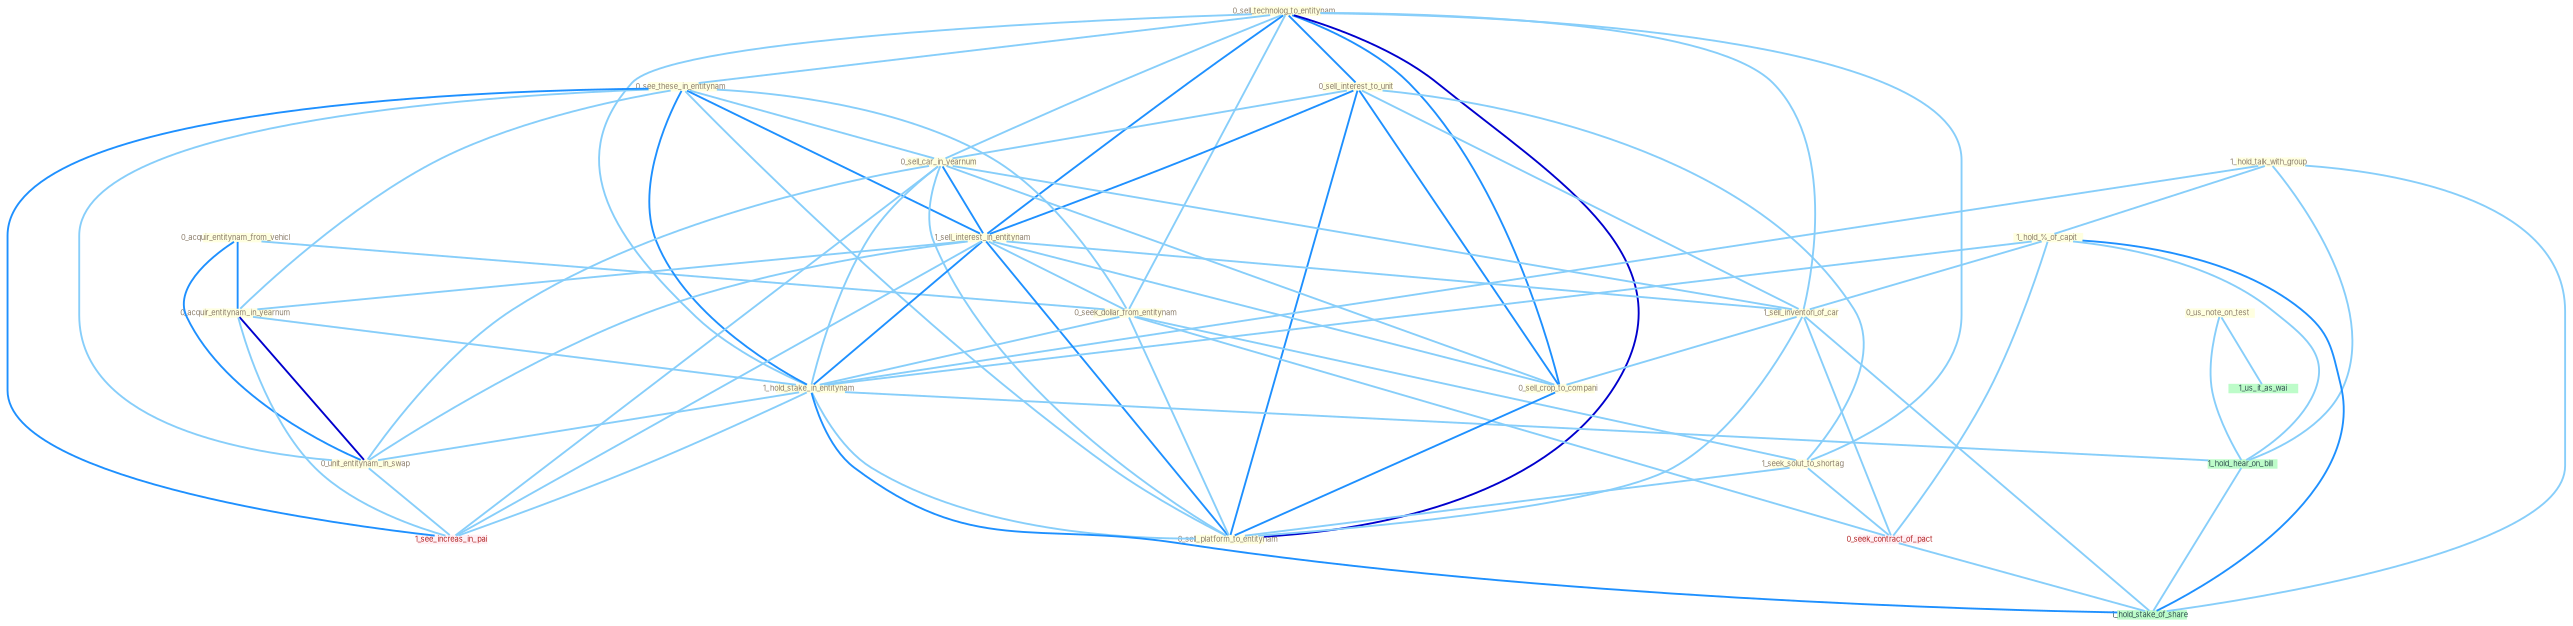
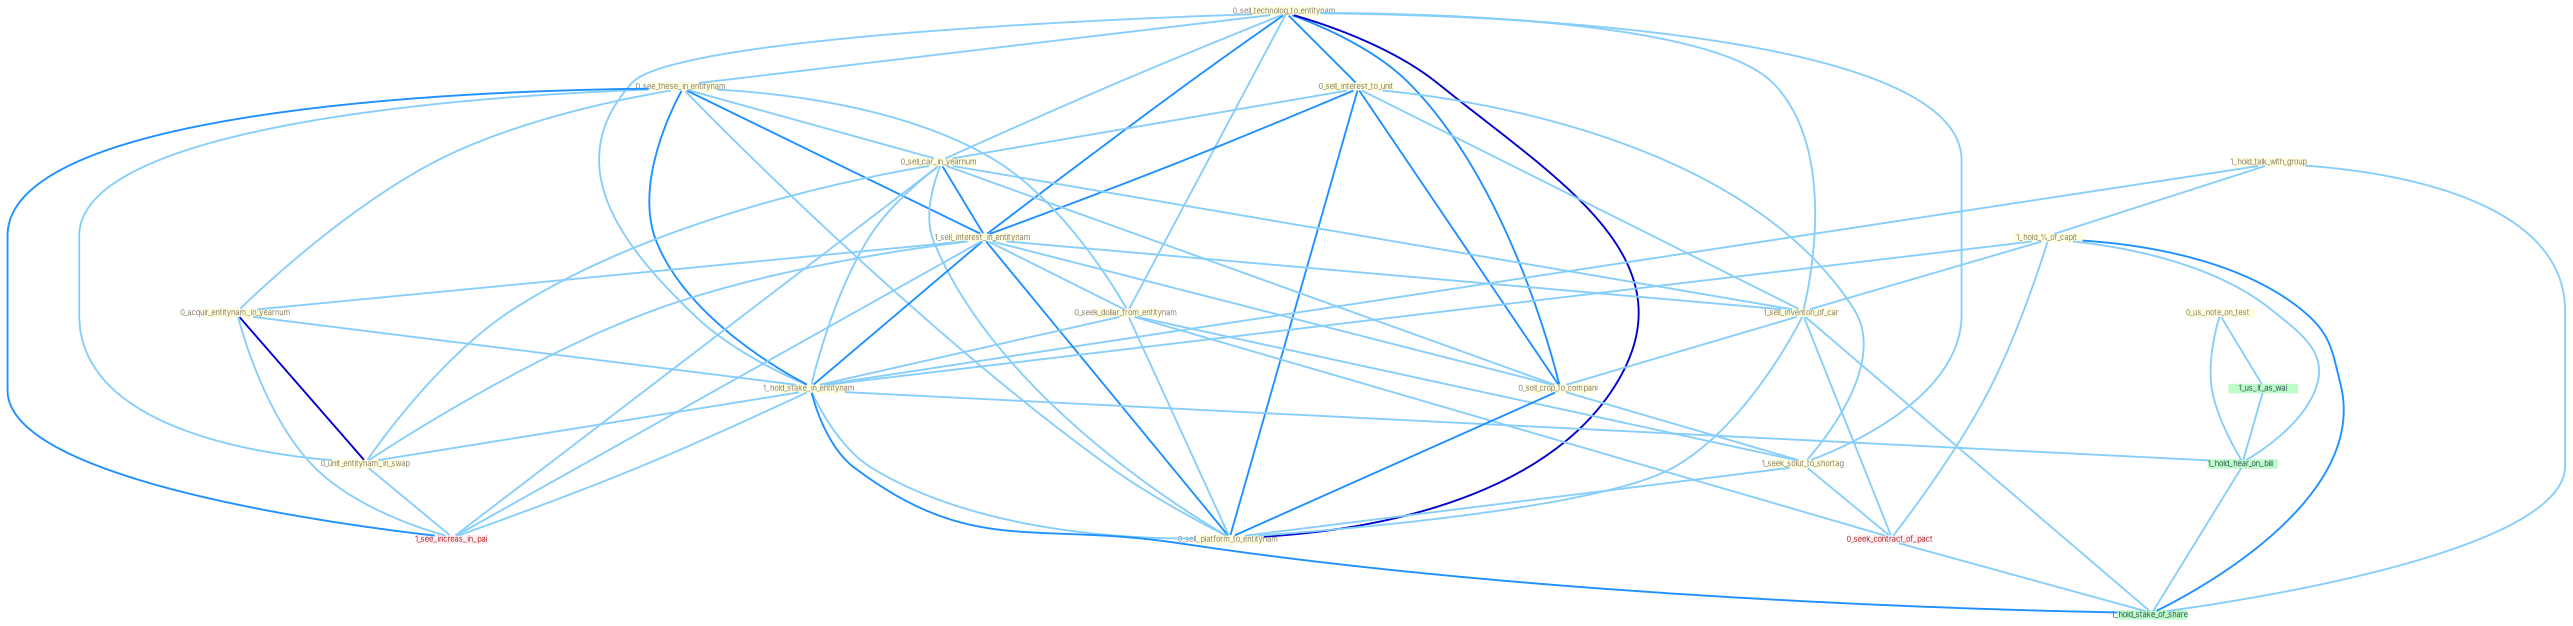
(238, 238) -> none
(2351, 328) -> (2253, 426)
none -> (1648, 416)
